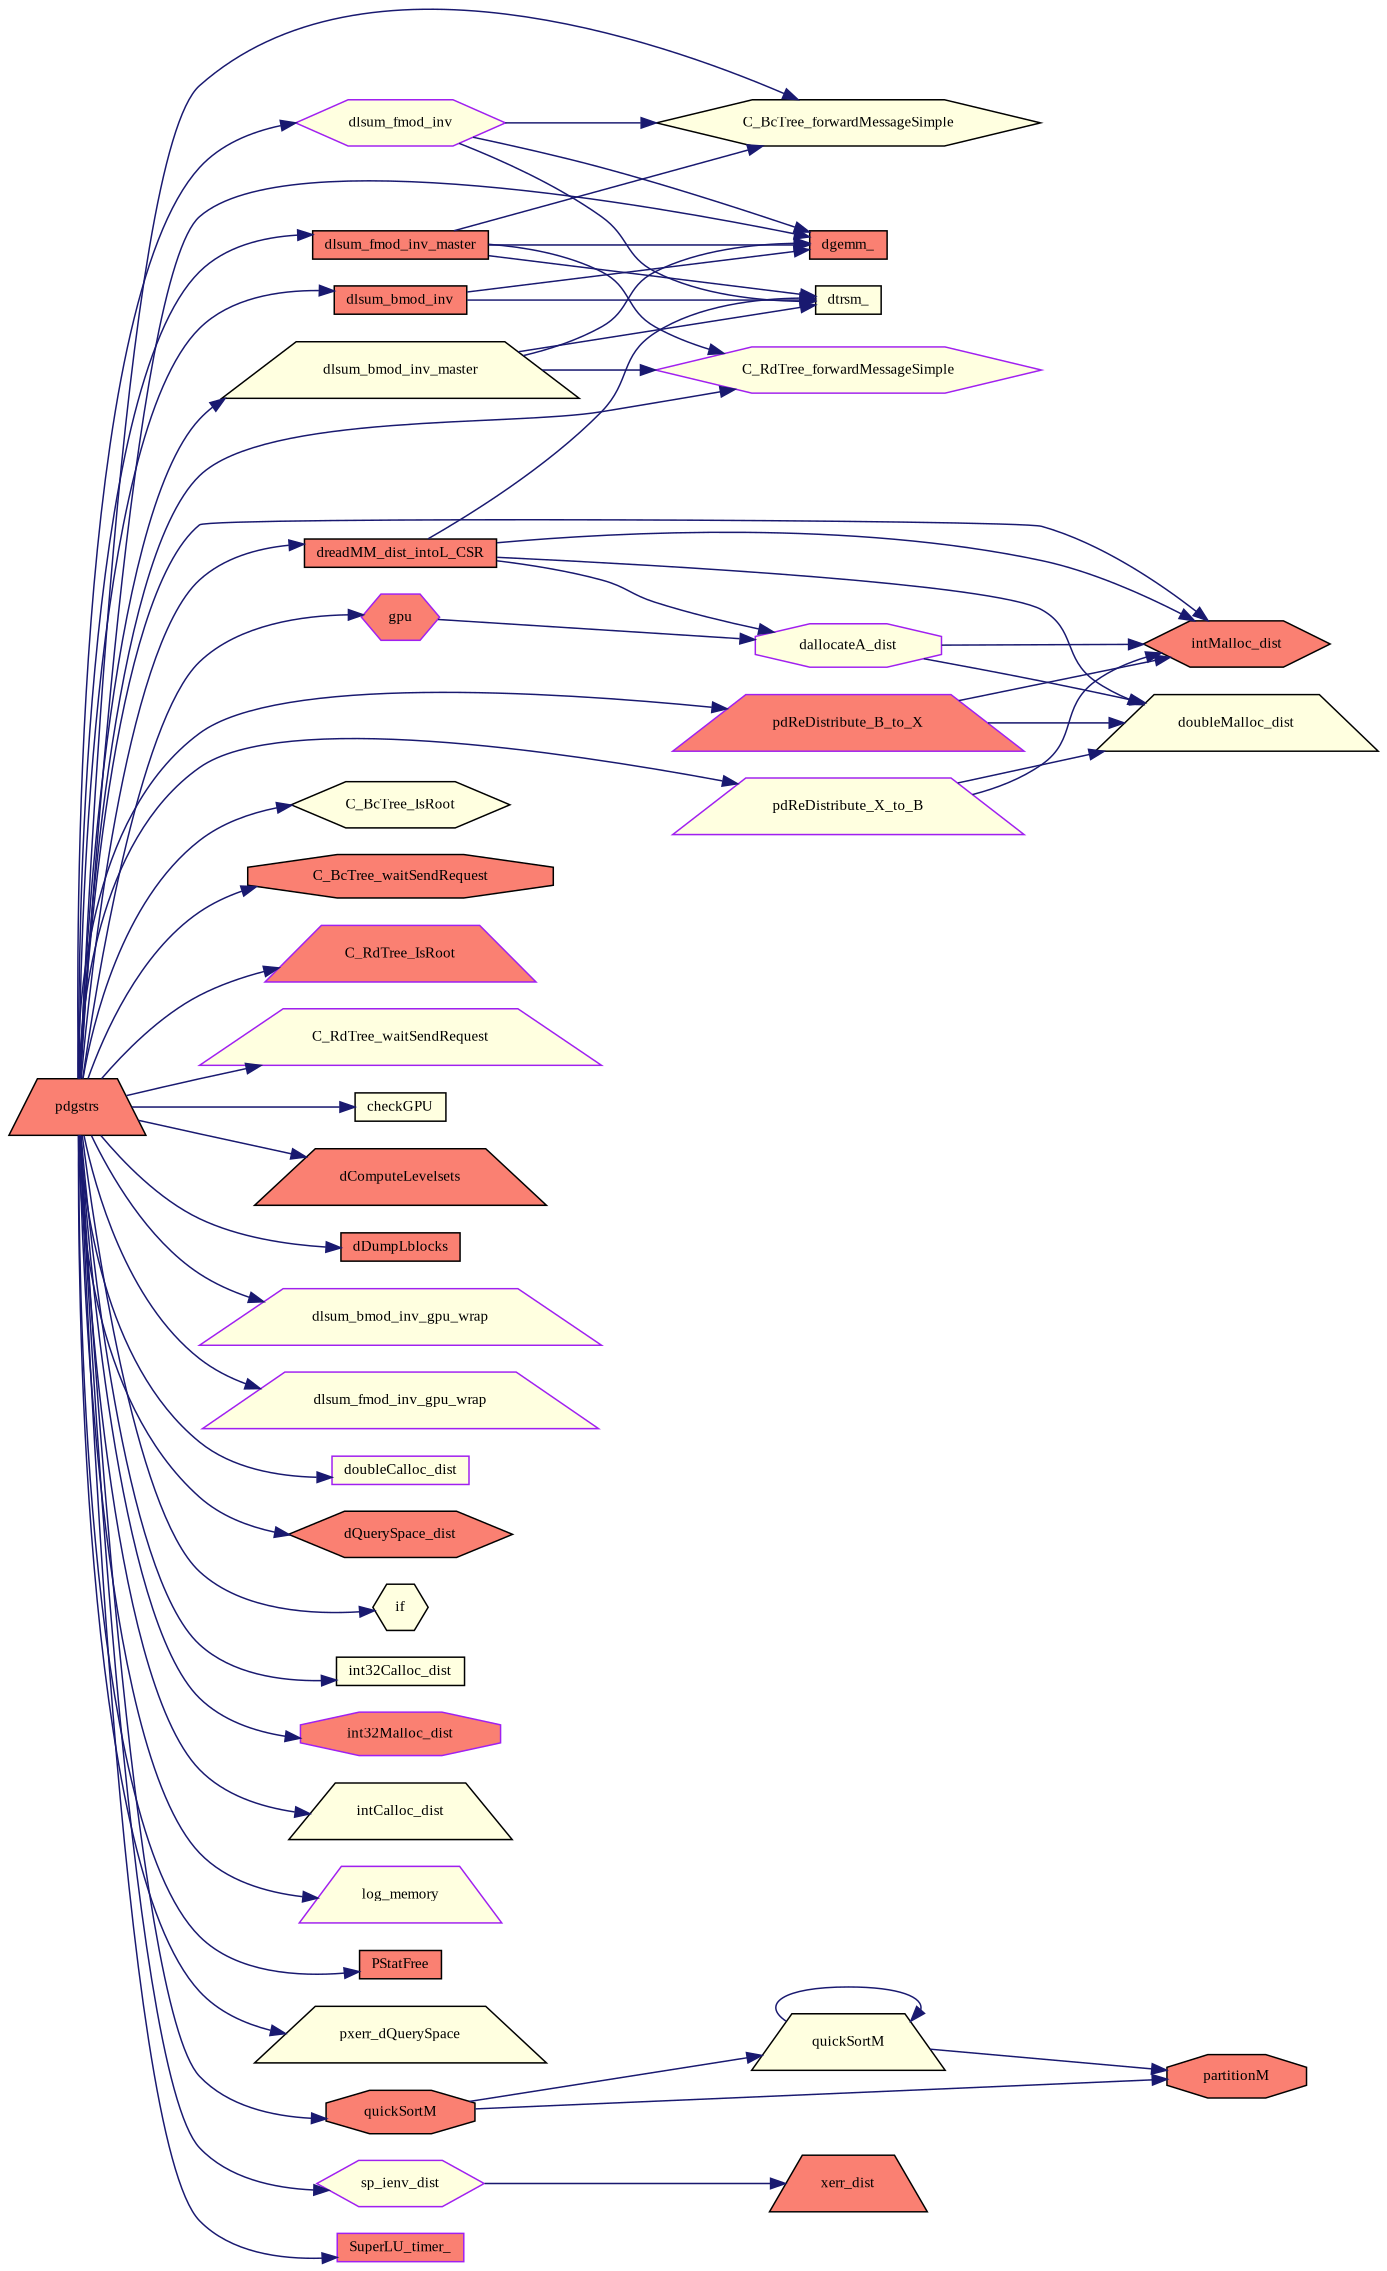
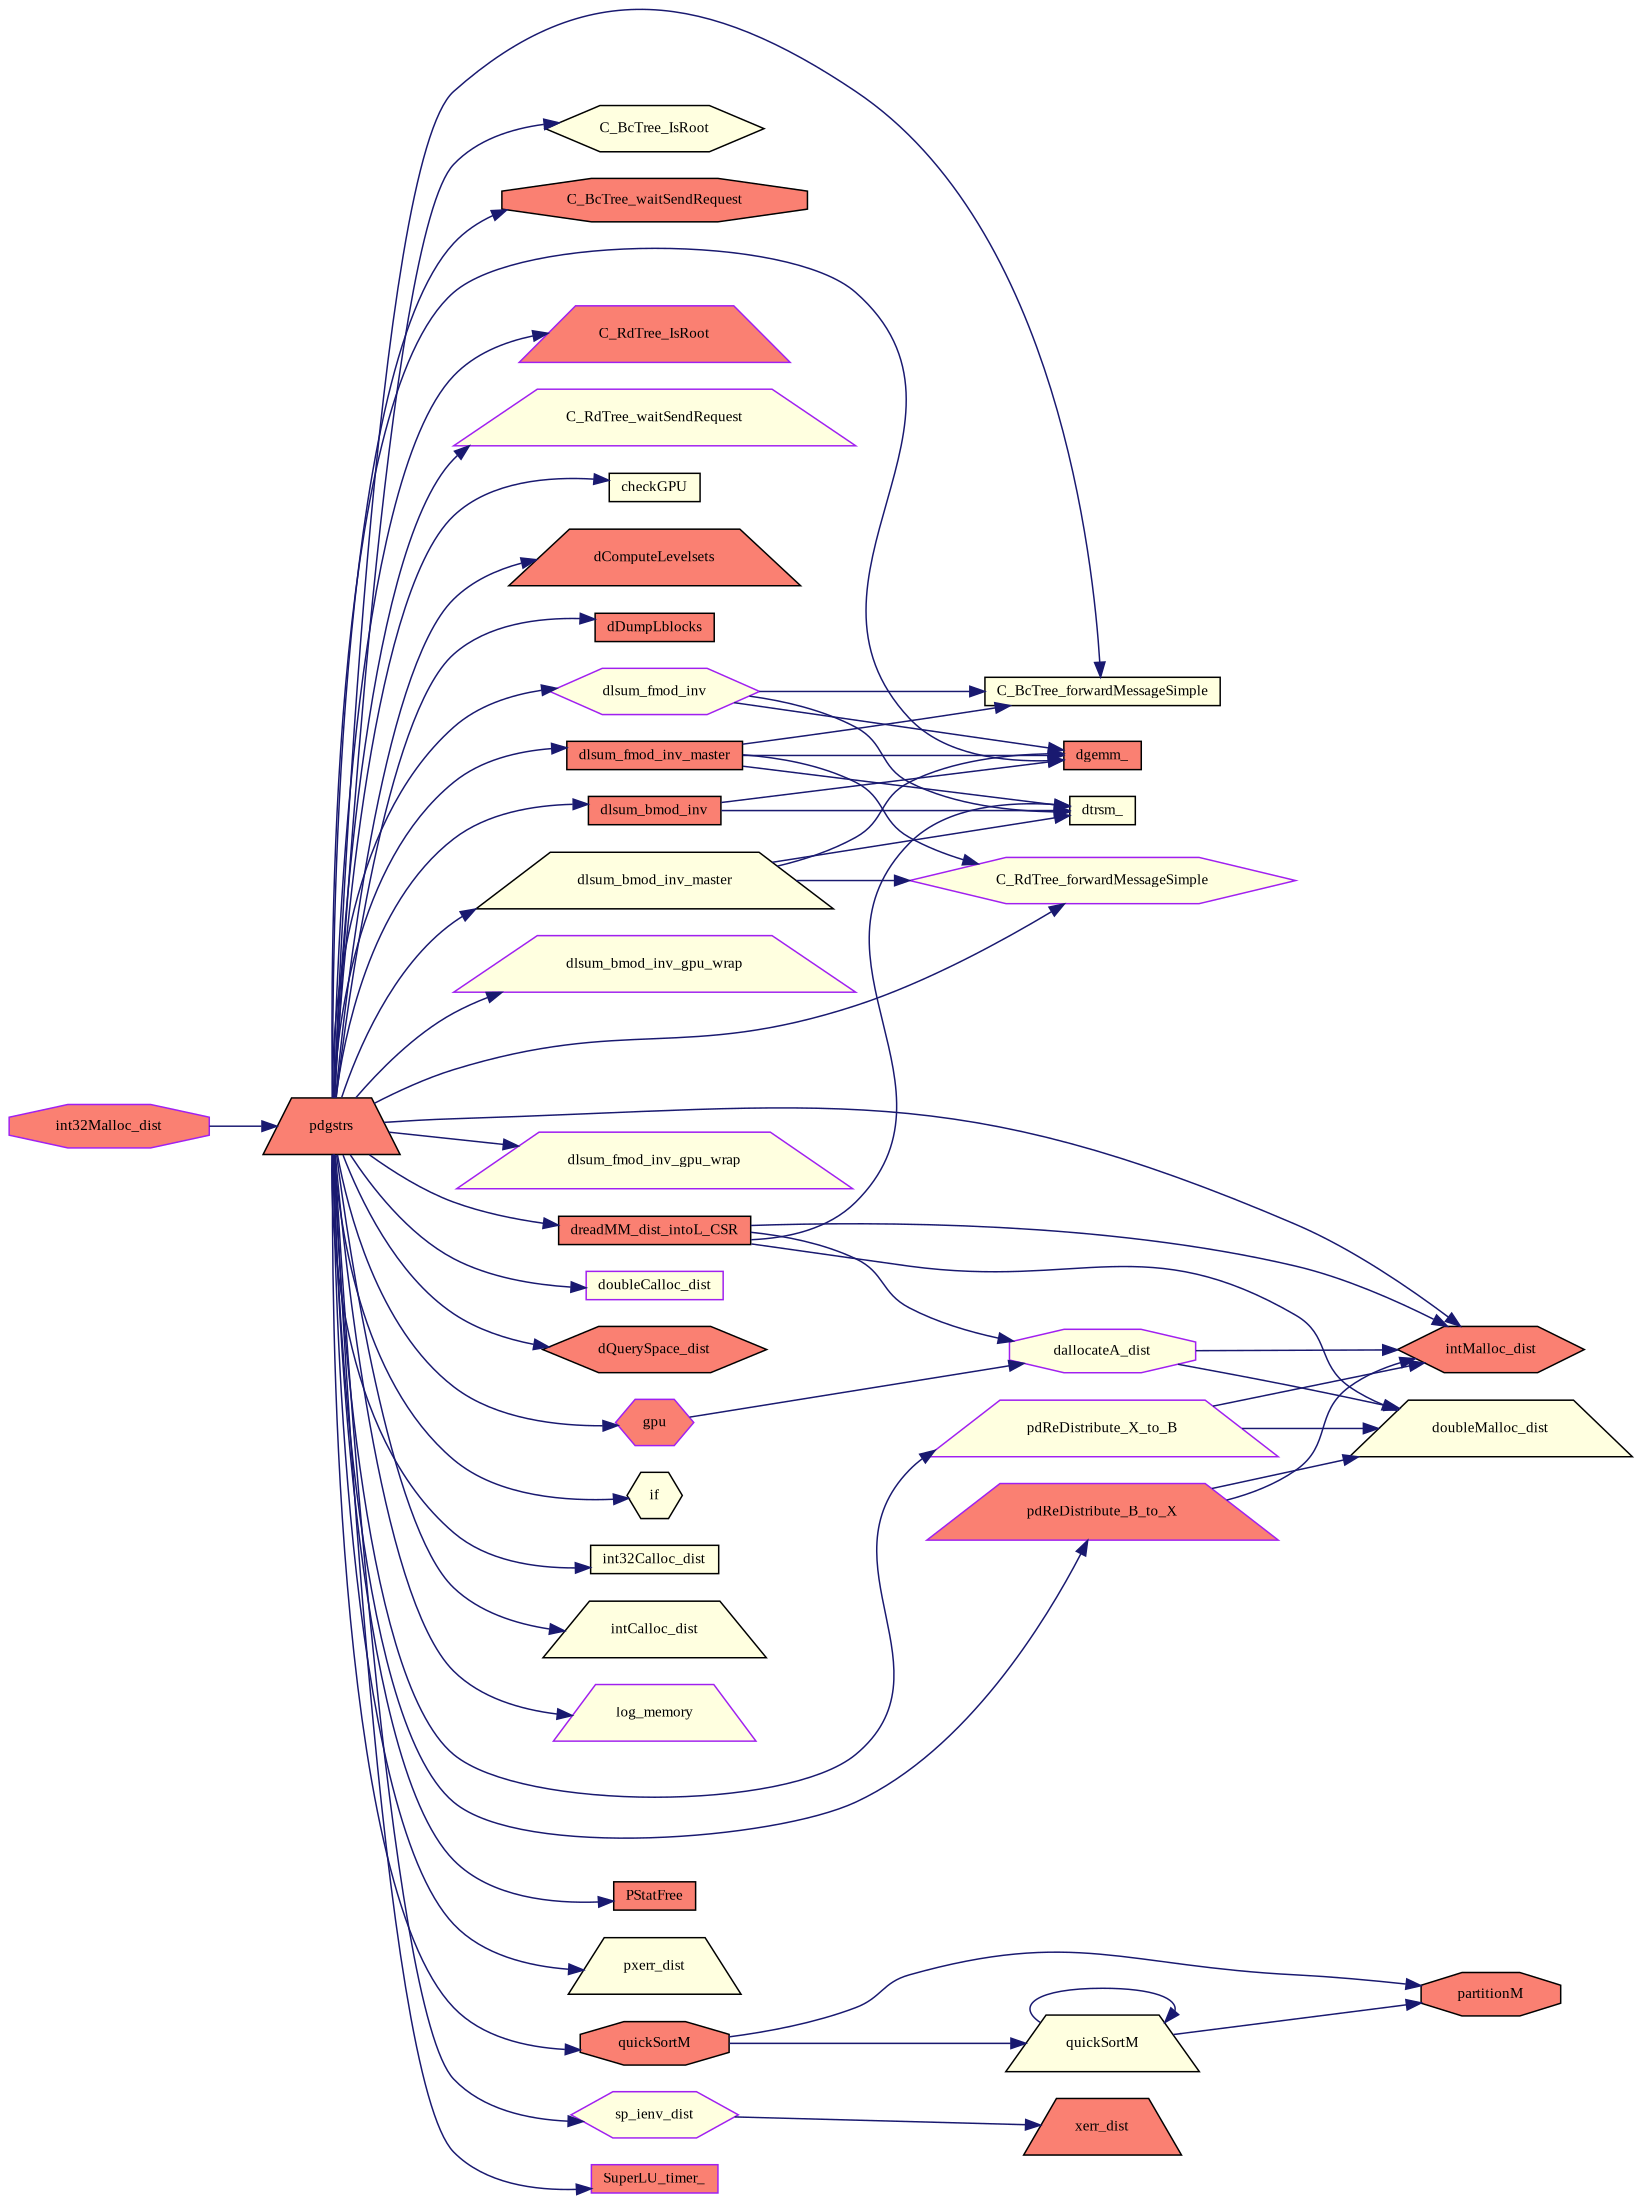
(848, 123) -> (1103, 691)
(123, 1488) -> (236, 1126)
(401, 2035) -> (655, 1966)
